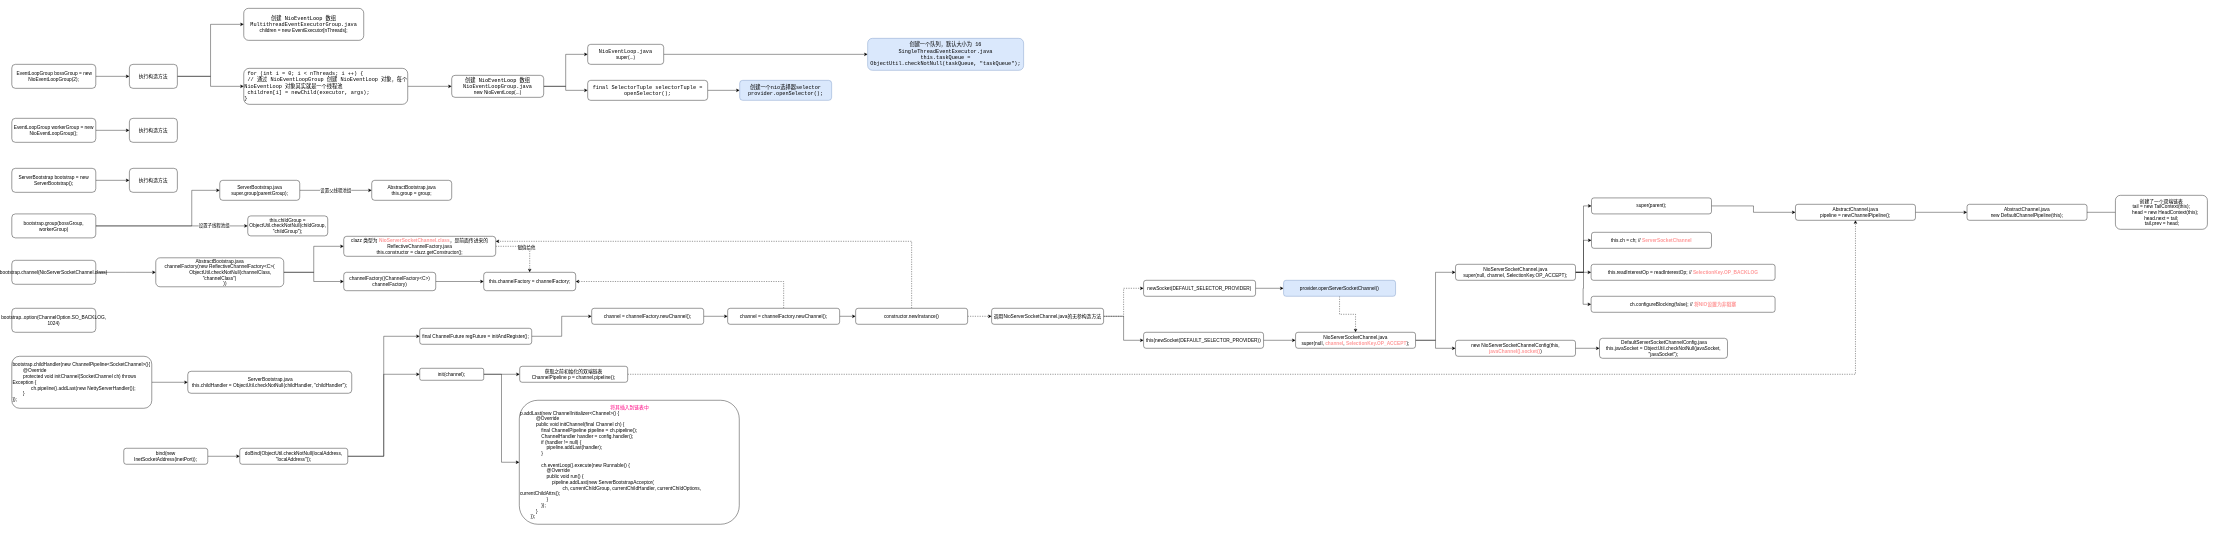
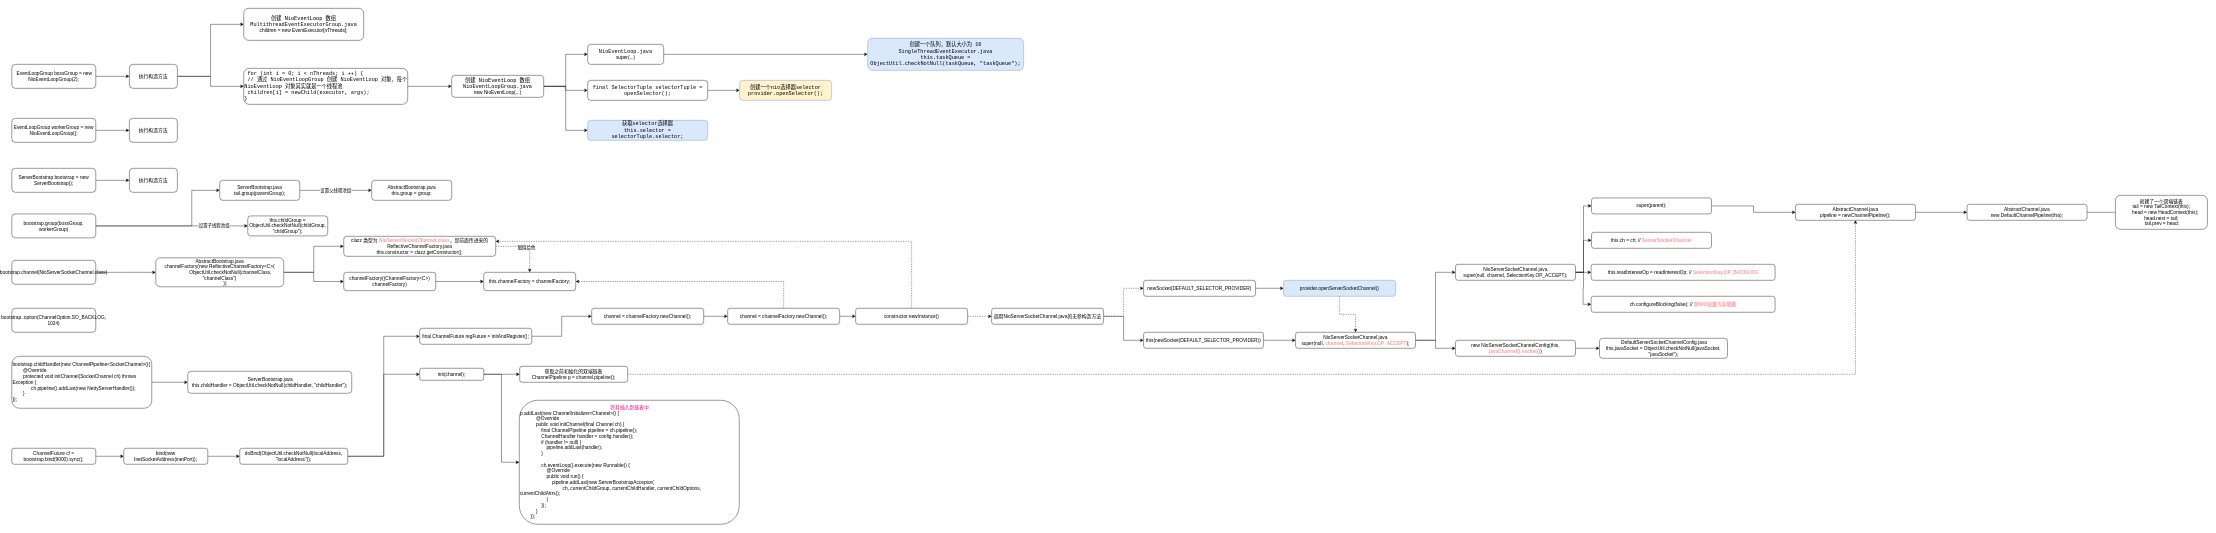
(786, 90) -> (786, 90)
none -> (583, 130)
none -> (648, 130)
(260, 190) -> (260, 190)
none -> (54, 456)
none -> (120, 456)
